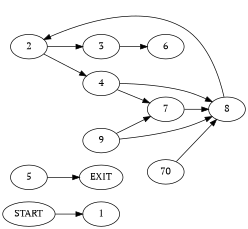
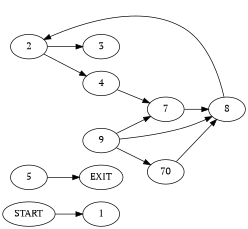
(166, 47) -> none
(164, 87) -> none
none -> (130, 155)
